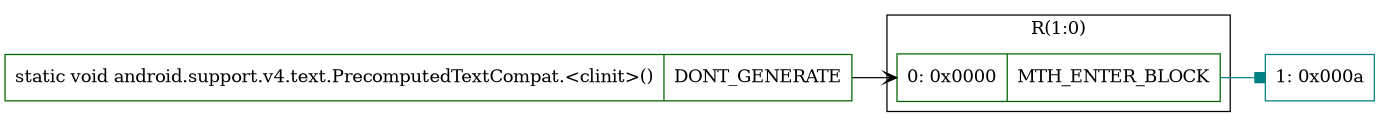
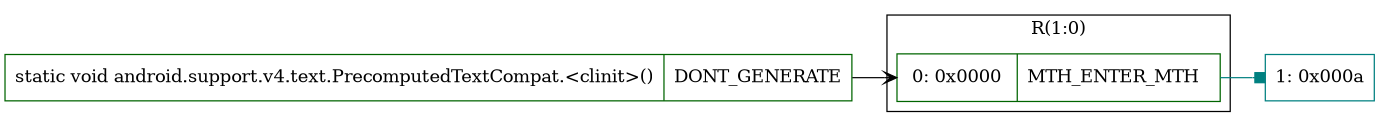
(1114, 77) -> (1113, 77)
